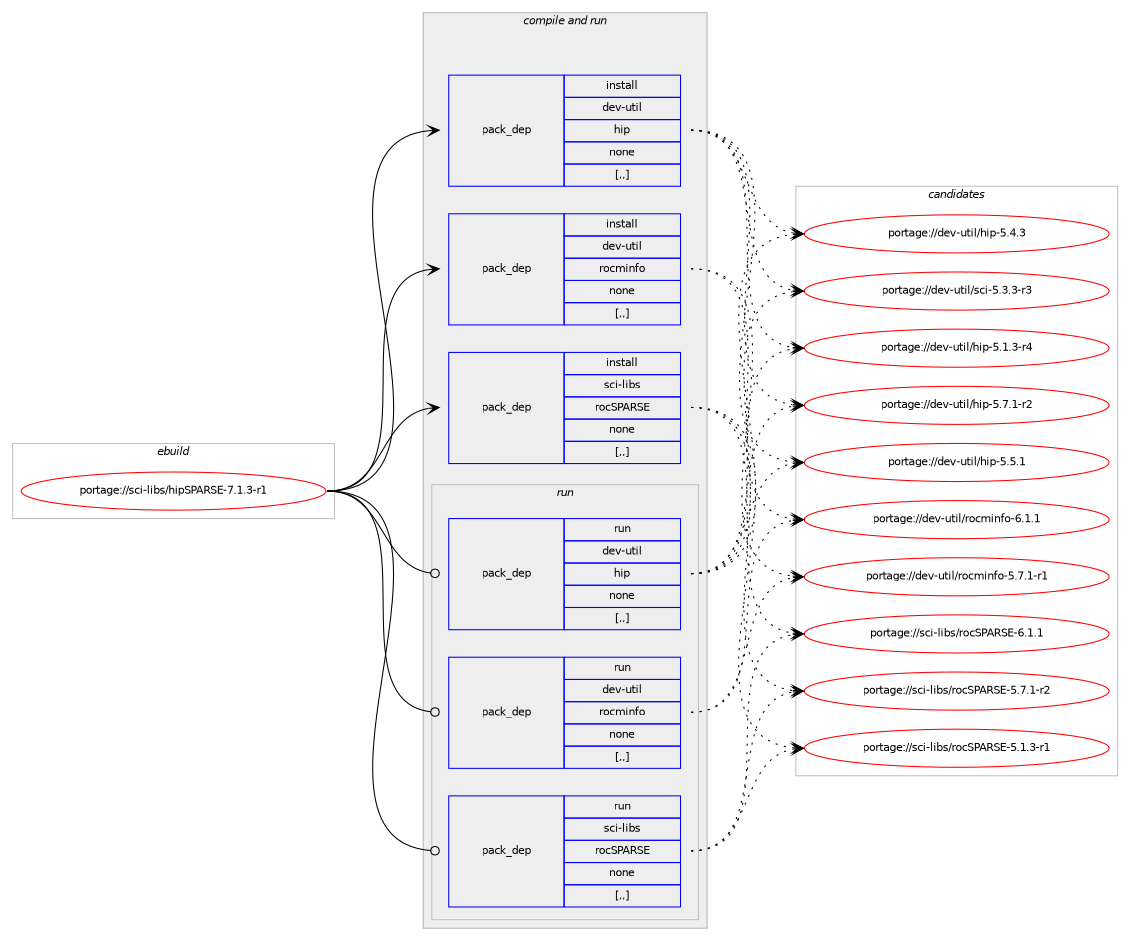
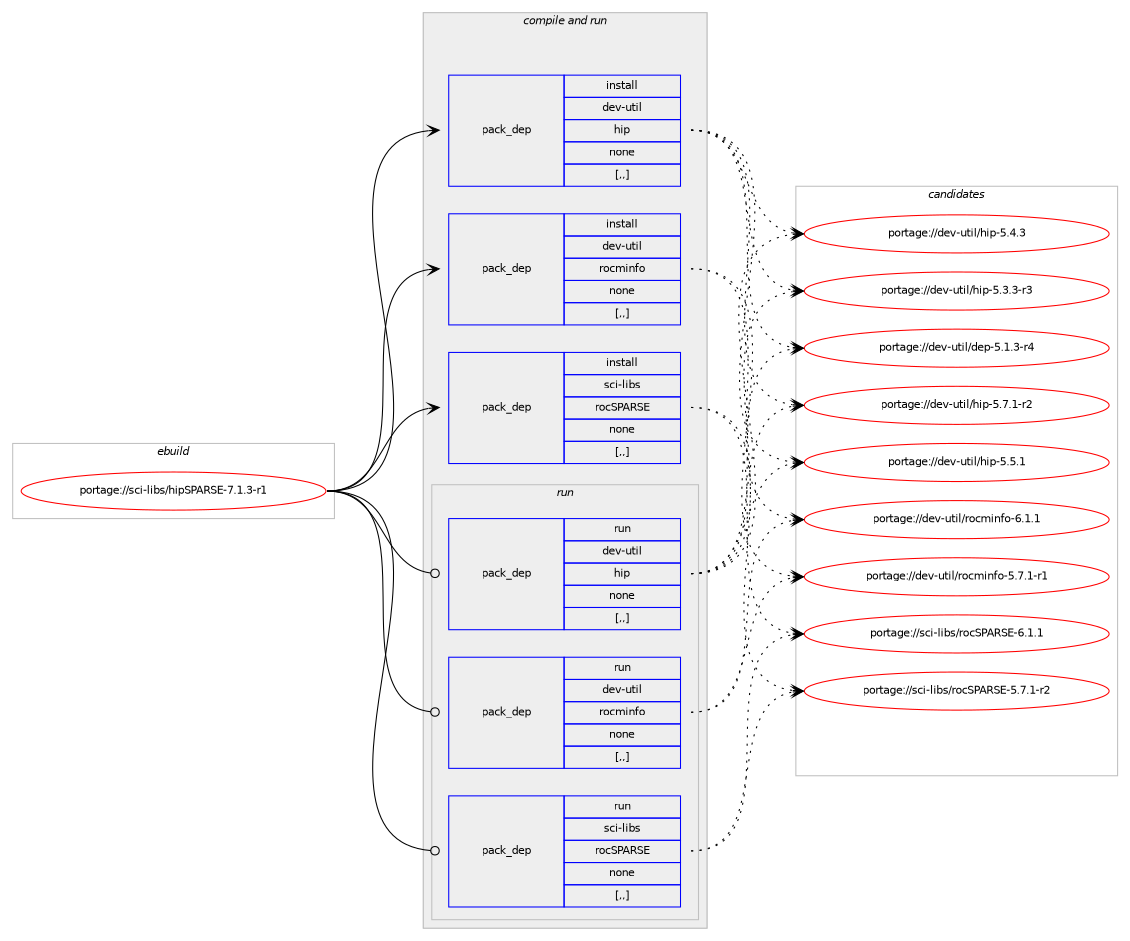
(957, 291) -> (957, 291)
(957, 348) -> (957, 348)
(957, 748) -> none
